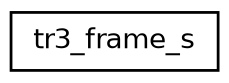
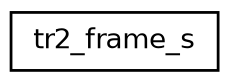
(115, 41) -> (115, 41)
